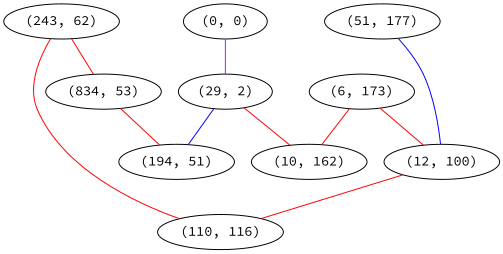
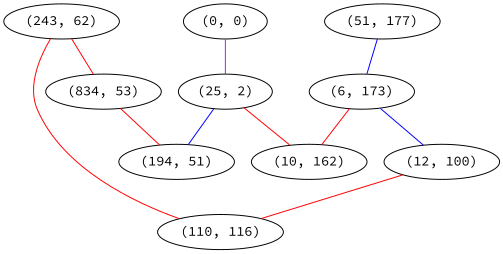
(429, 88) -> (372, 56)
(225, 92) -> (225, 92)
(402, 127) -> (402, 127)
